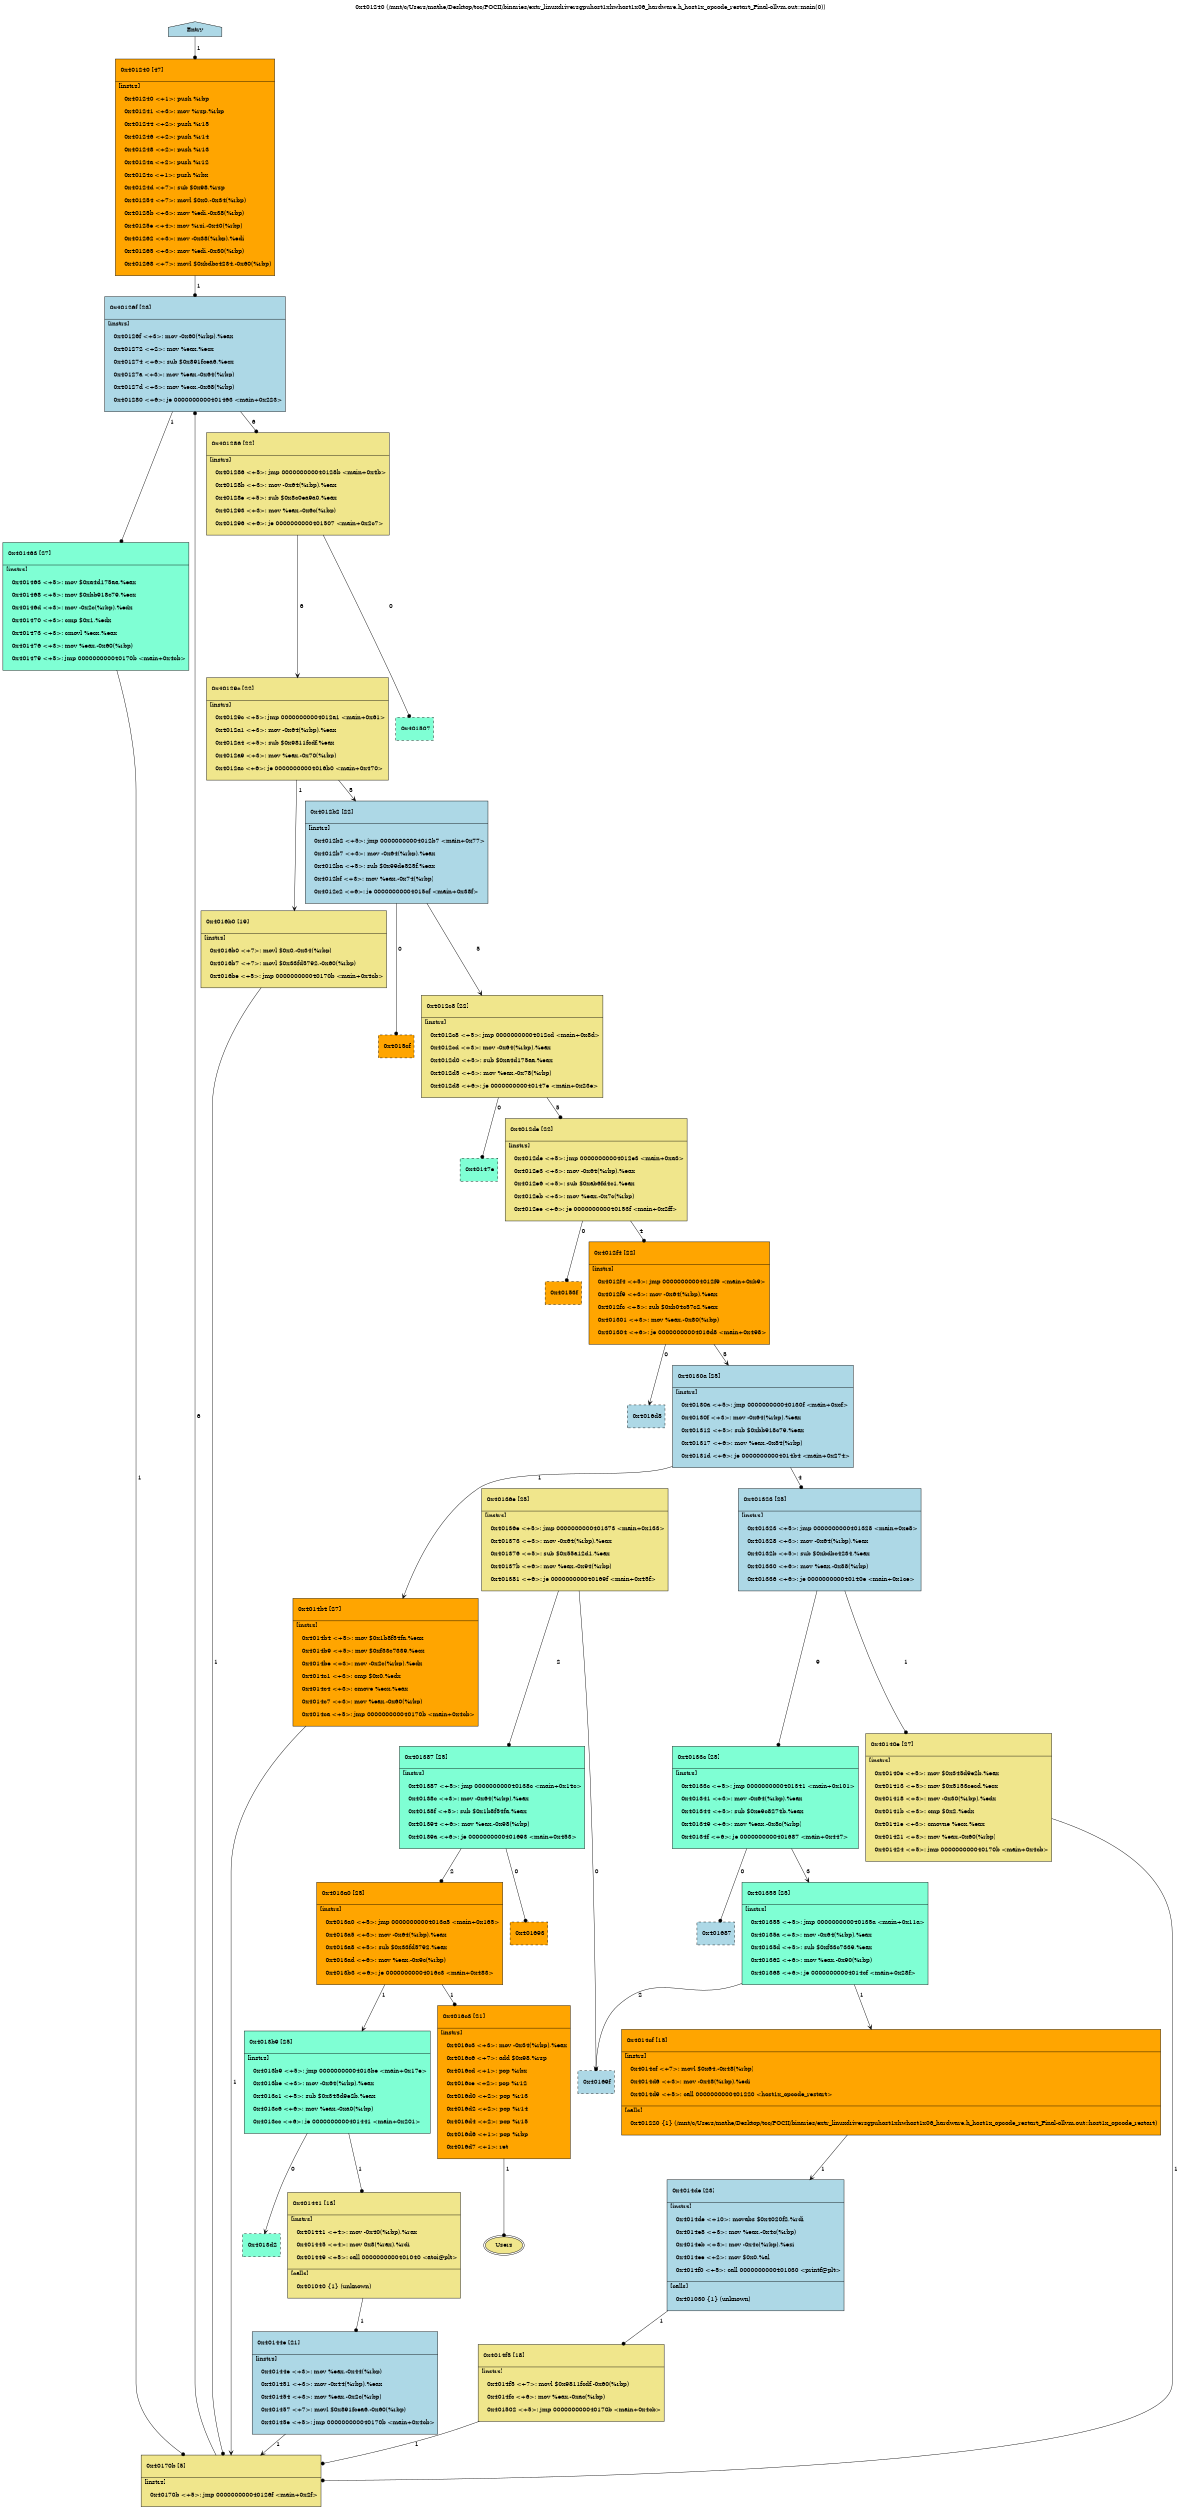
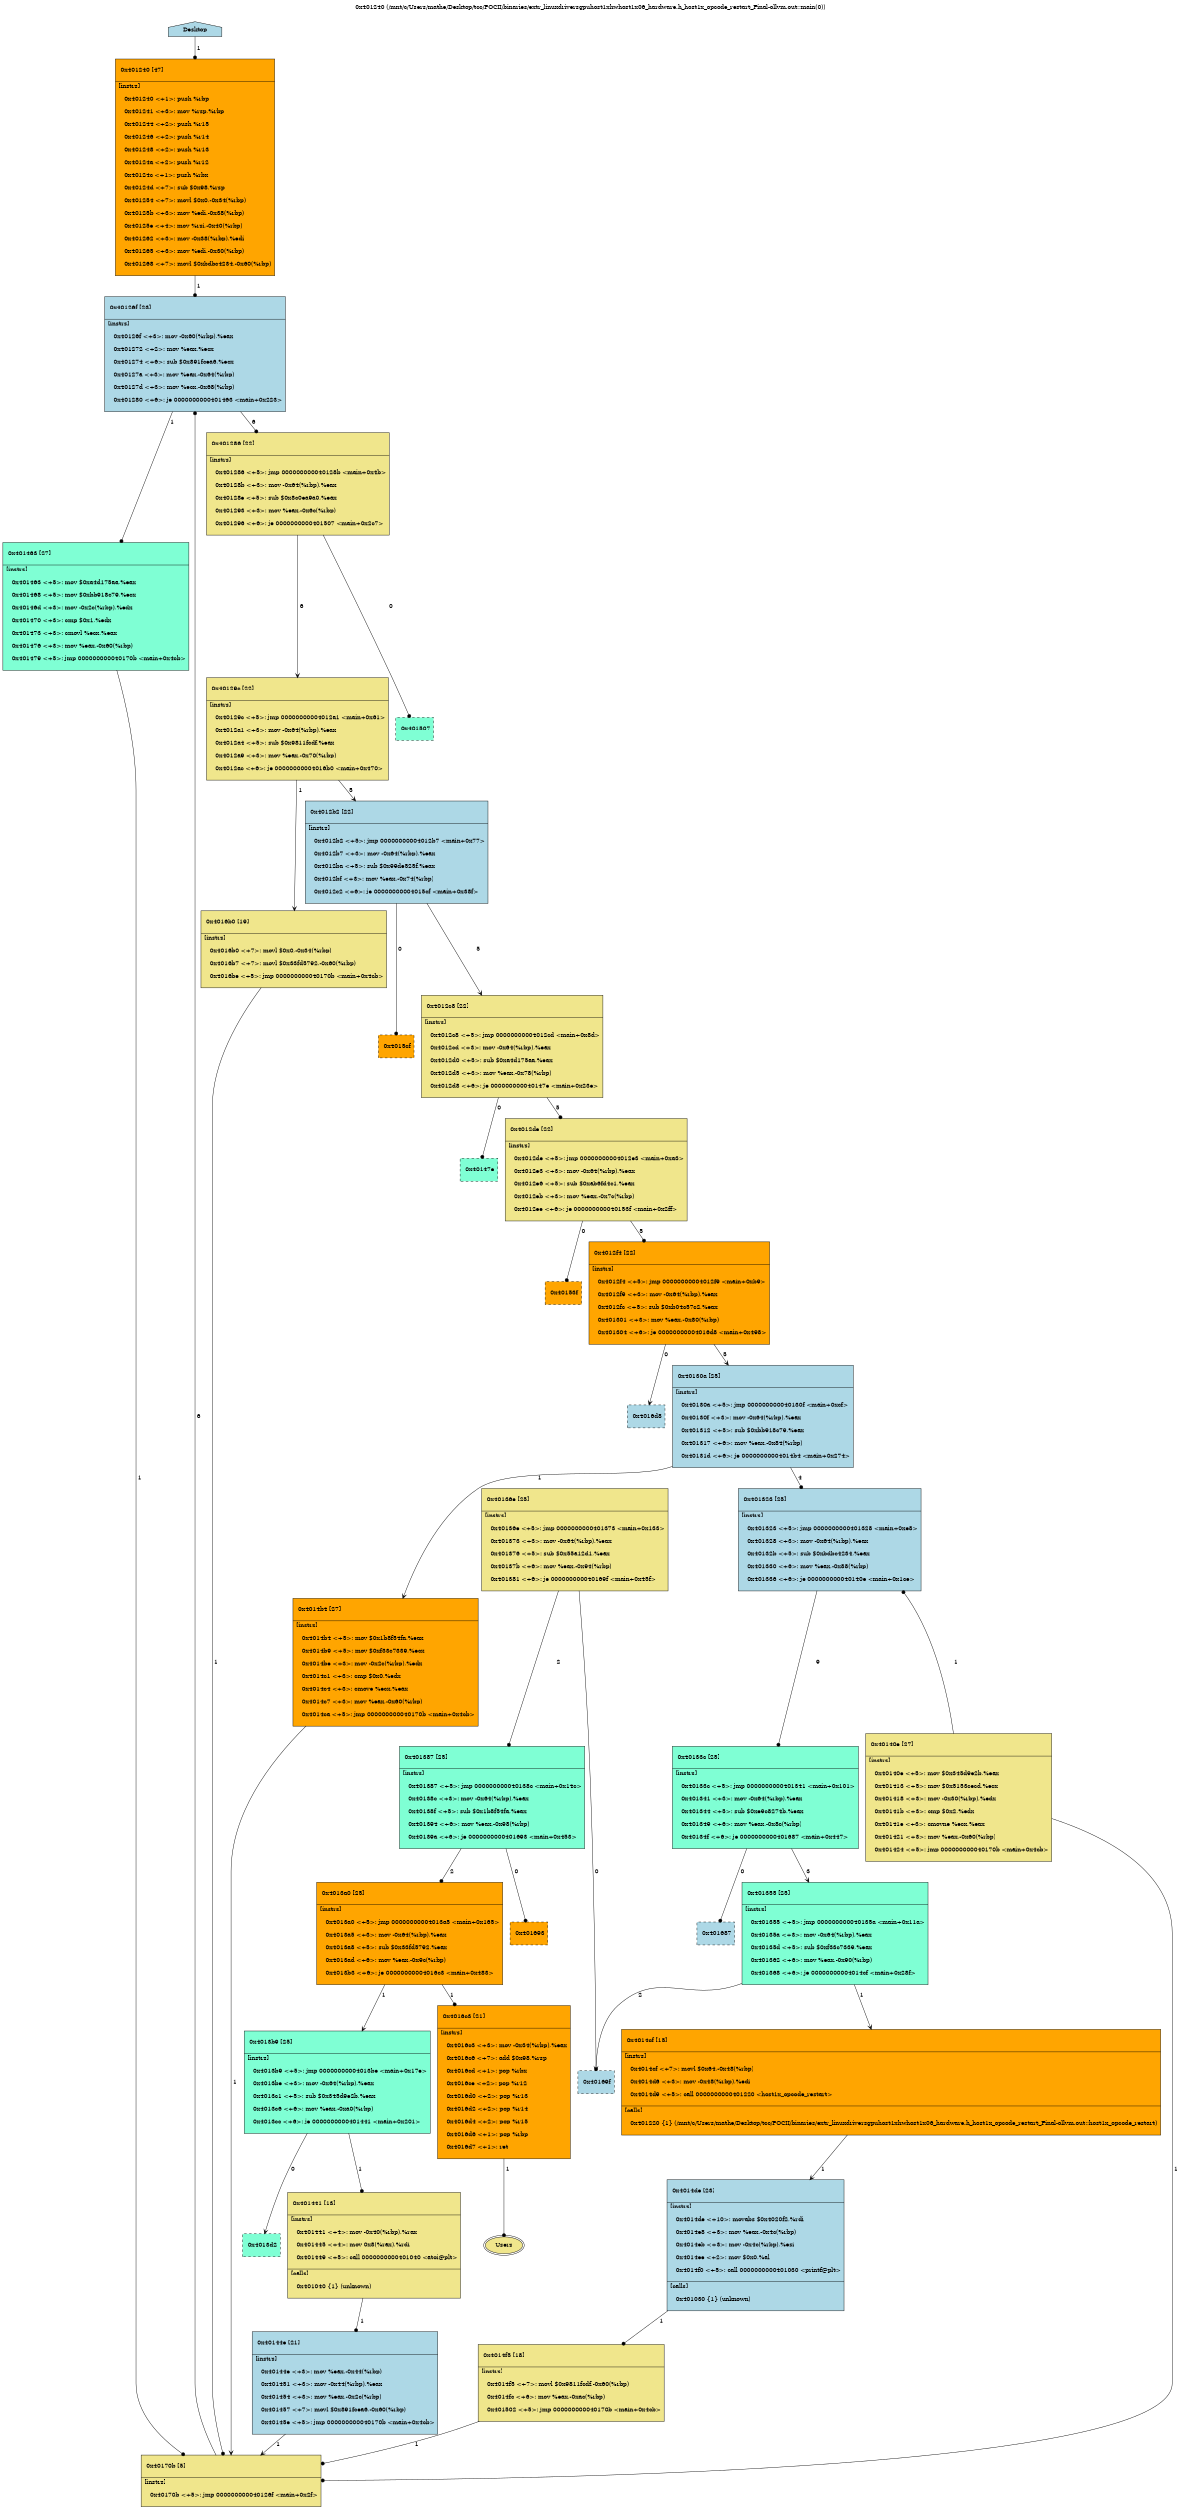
(195, 30) -> (195, 30)
(640, 1231) -> (640, 1231)
(871, 1662) -> (937, 1661)
